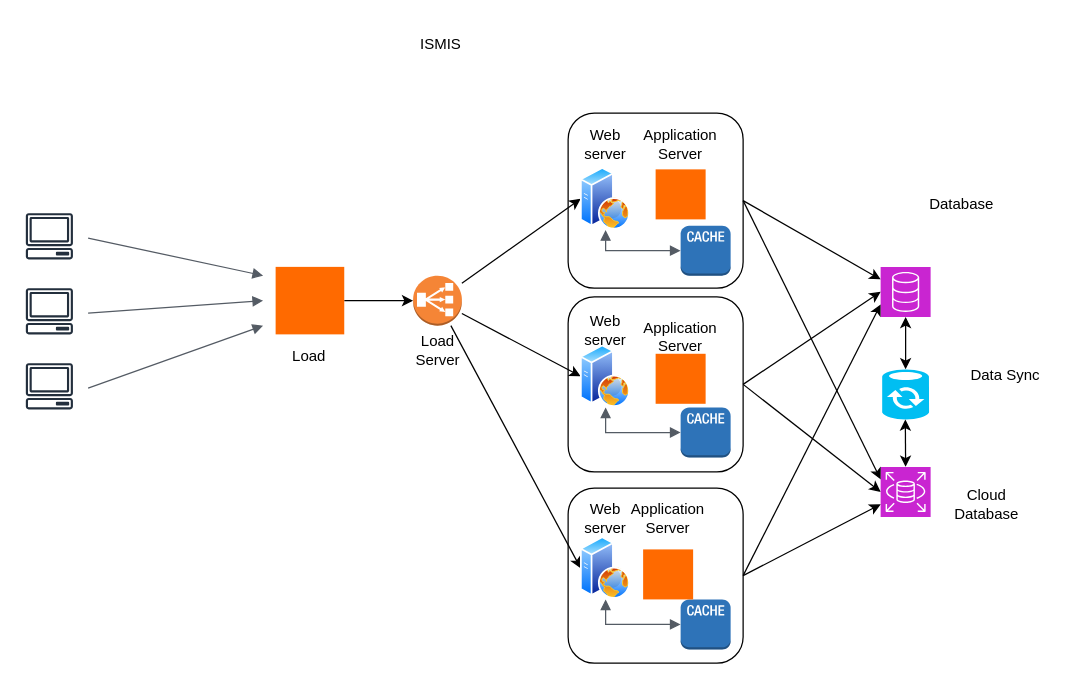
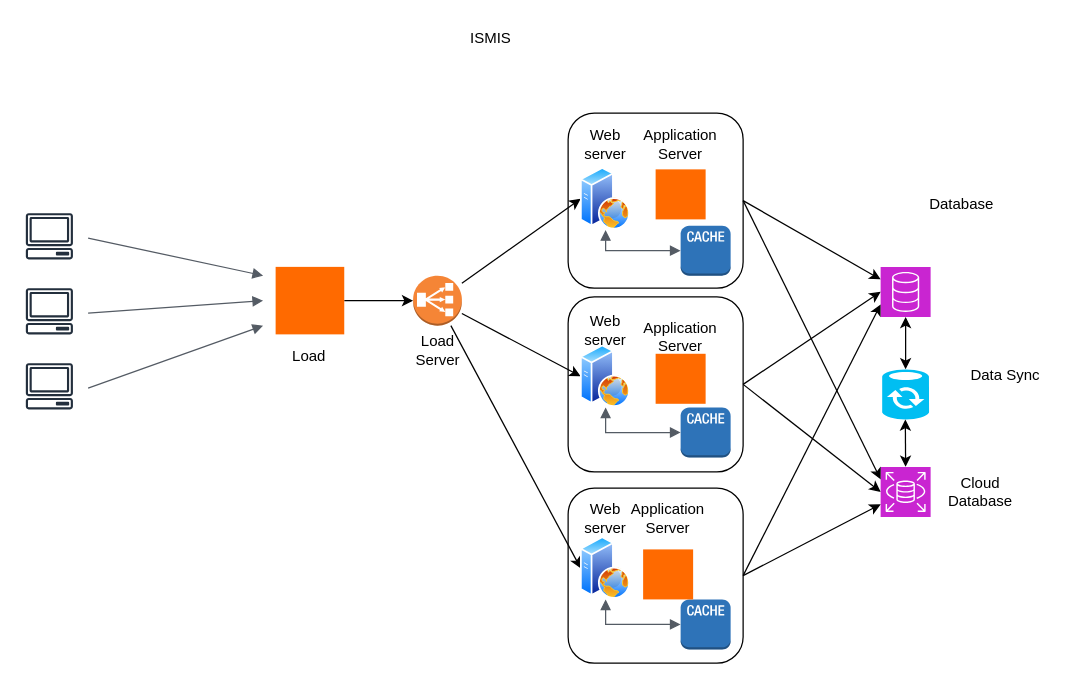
(443, 44) -> (493, 38)
(987, 504) -> (981, 492)
